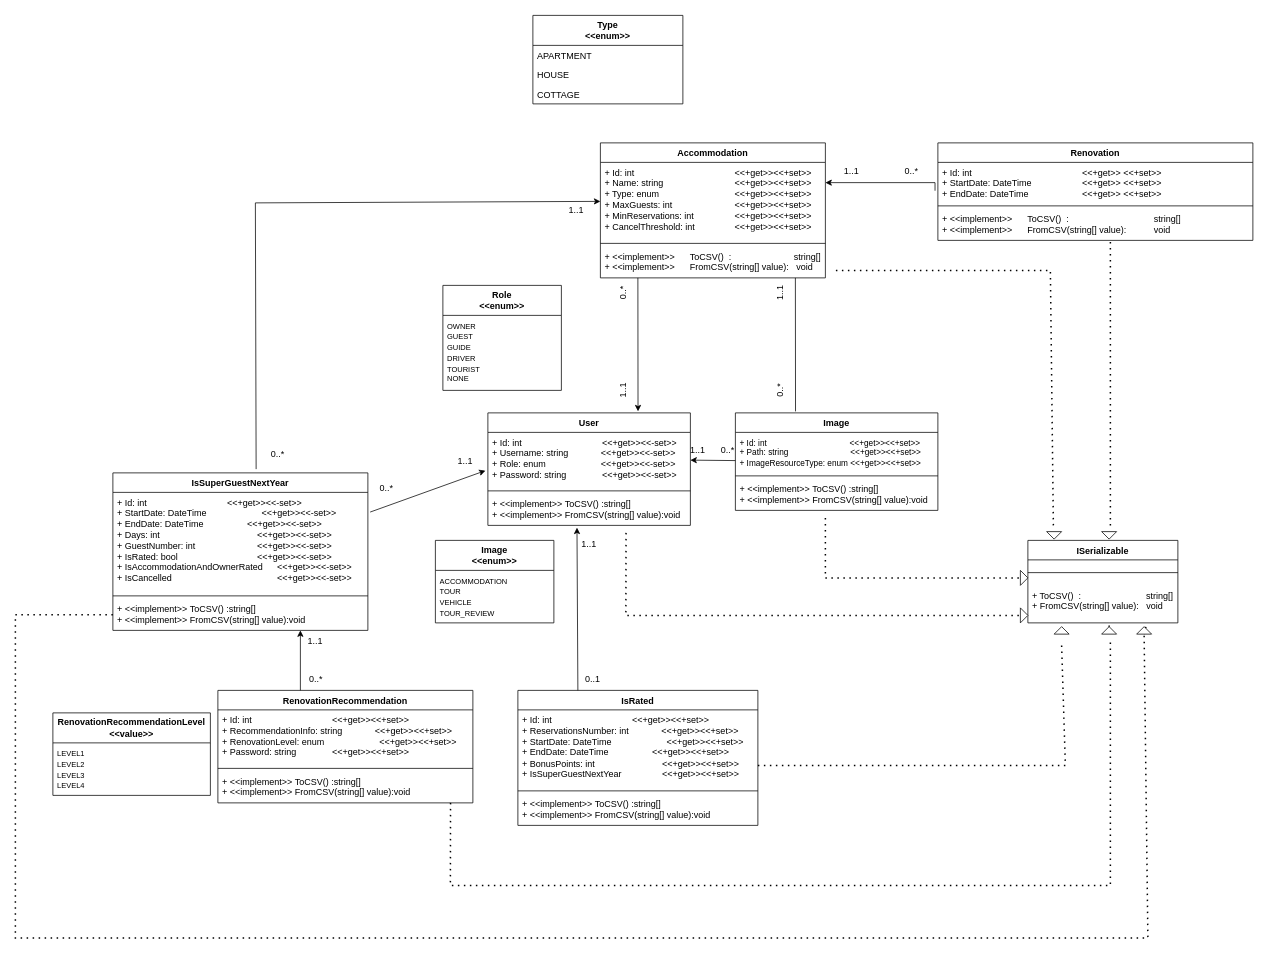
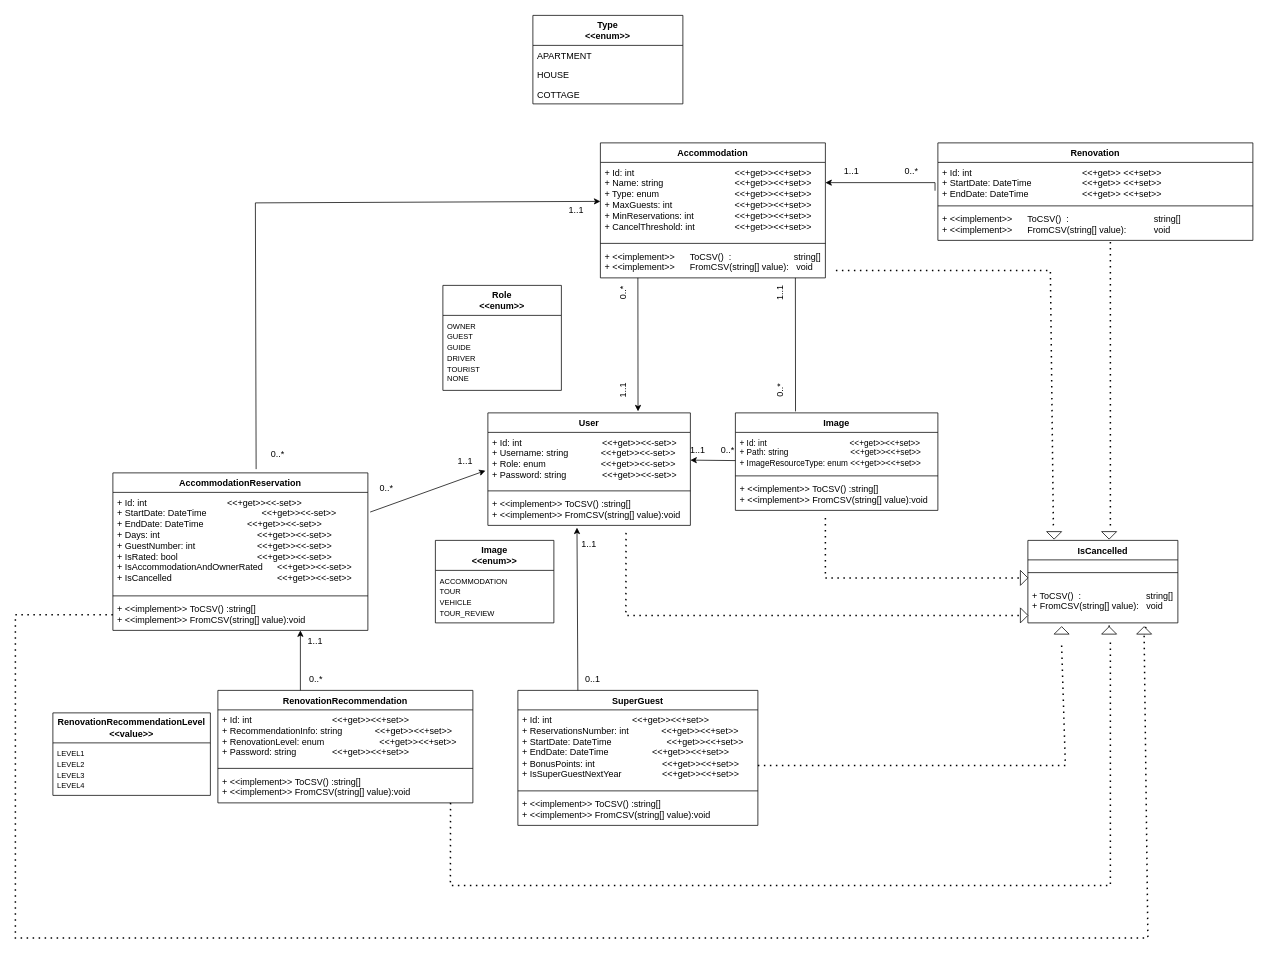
(240, 484) -> (240, 484)
(1103, 551) -> (1103, 551)
(638, 701) -> (638, 701)
